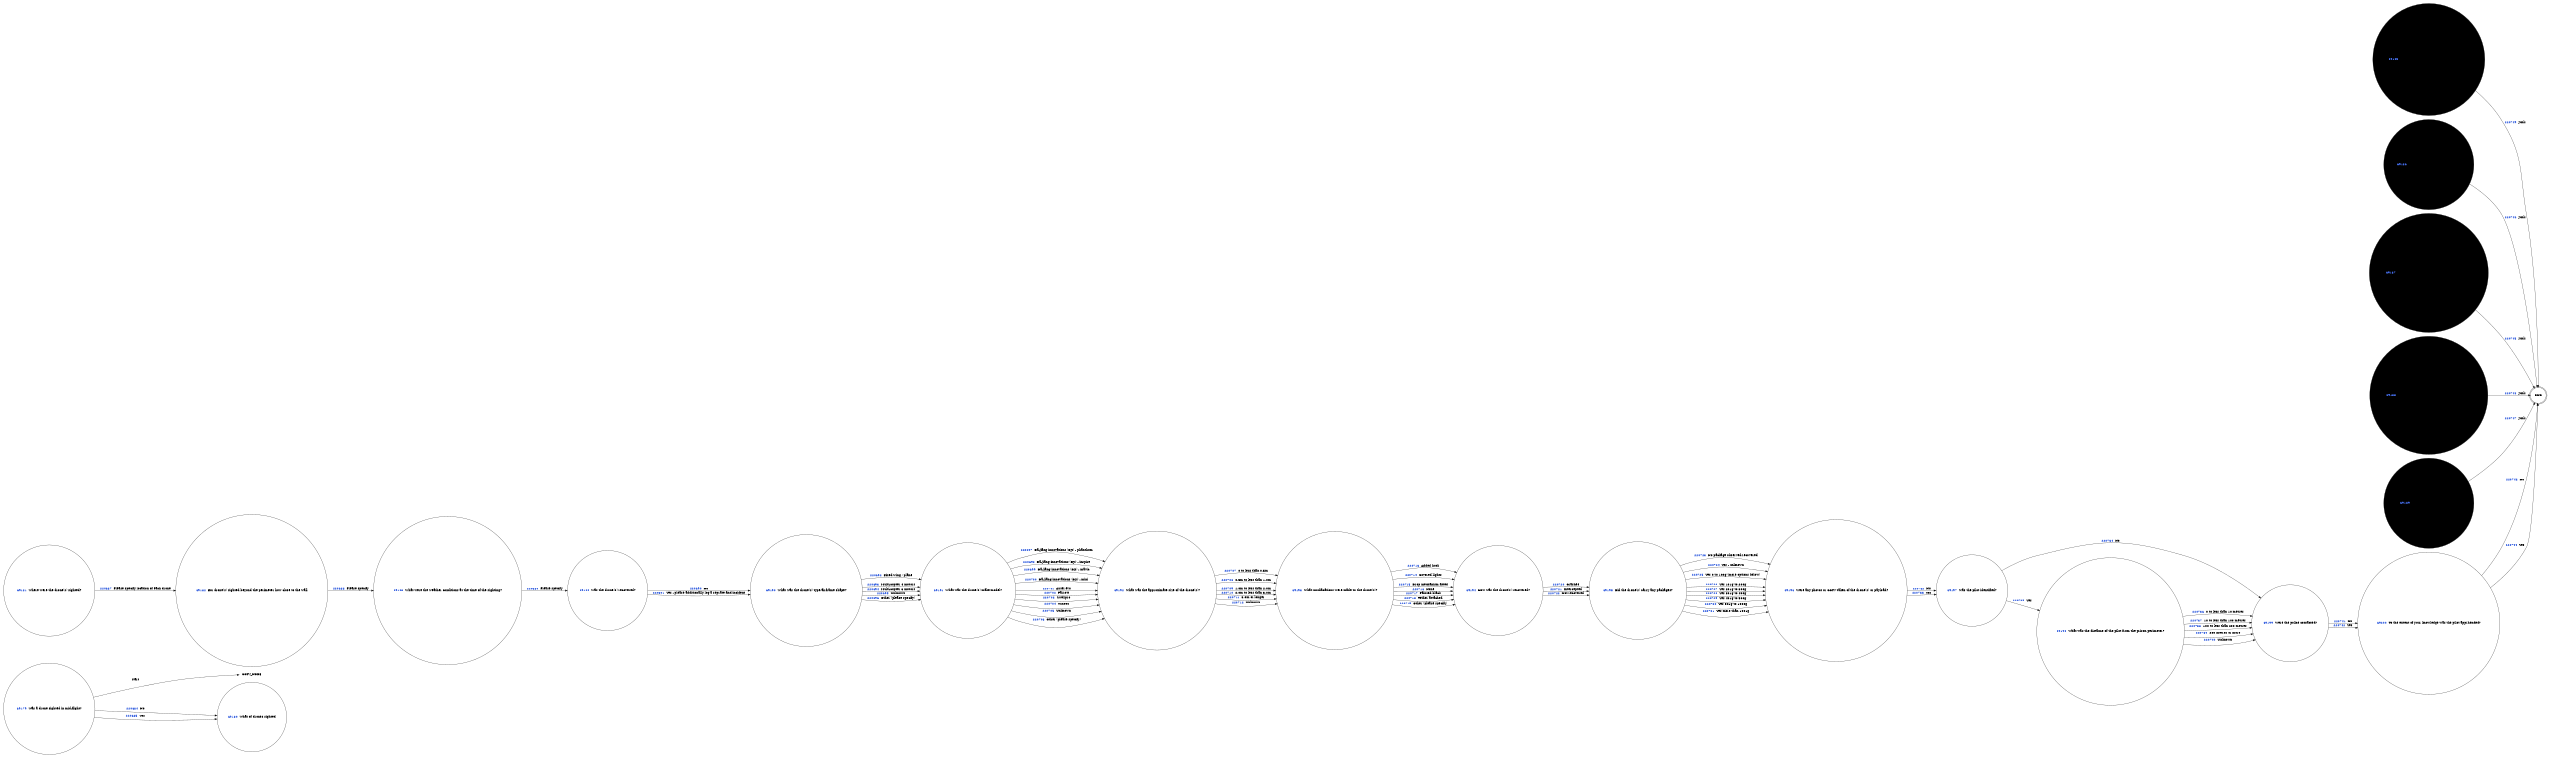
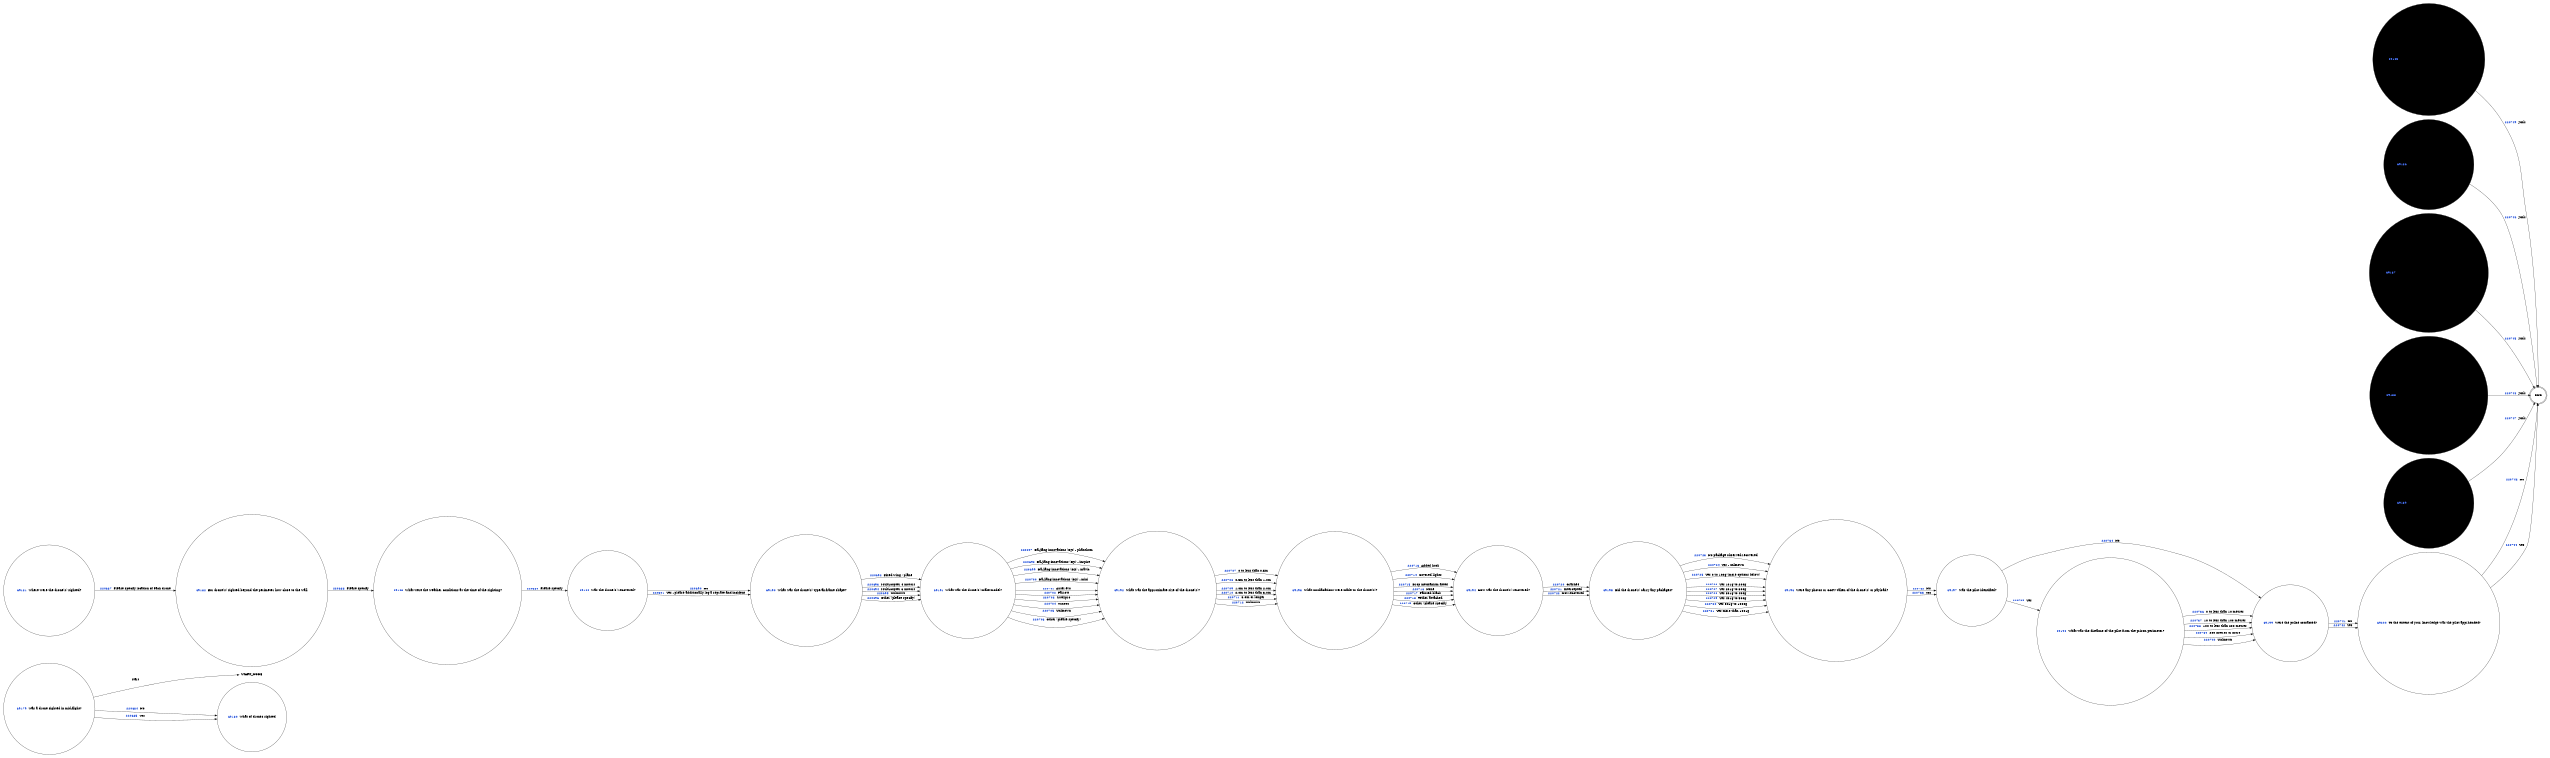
(2435, 503) -> (2435, 503)
(252, 674) -> (252, 674)
